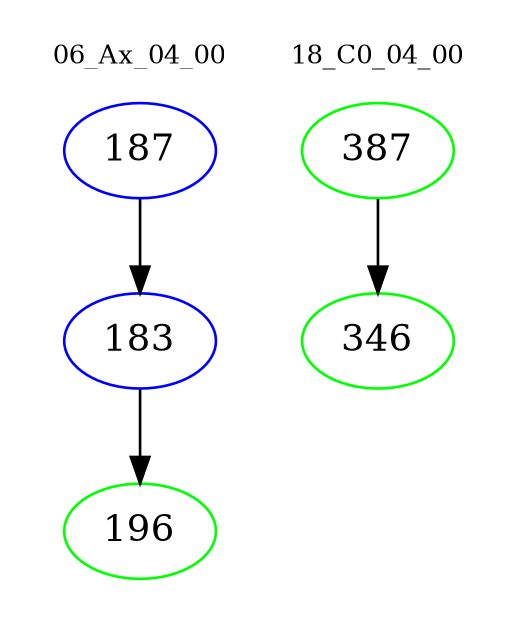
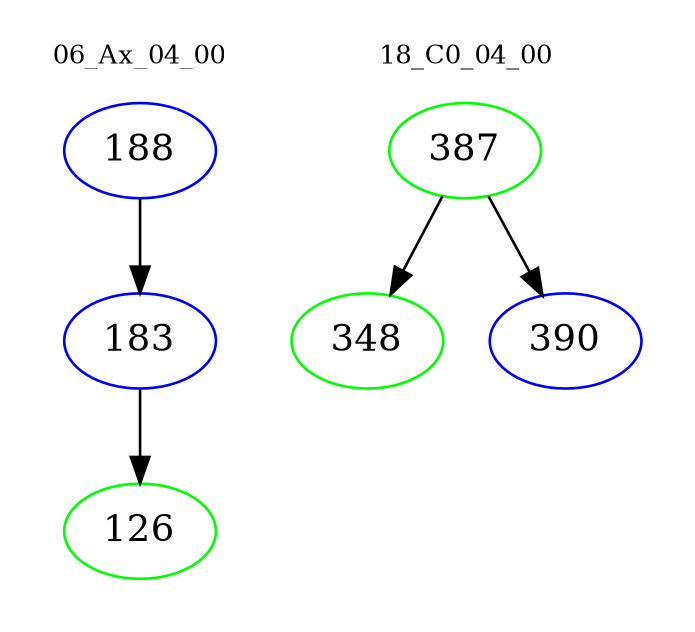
(140, 151) -> (140, 151)
(378, 341) -> (367, 341)
none -> (566, 341)
(140, 531) -> (140, 531)
